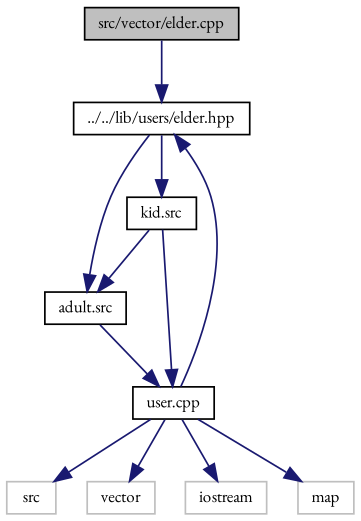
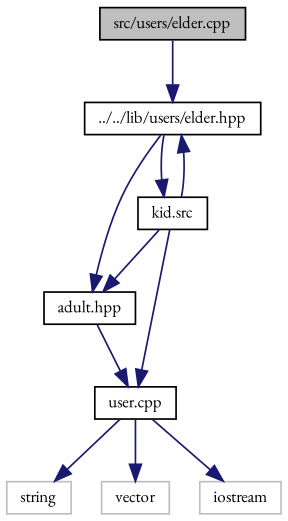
(162, 24) -> (173, 24)
(216, 267) -> (184, 175)
(85, 308) -> (90, 308)
(31, 498) -> (39, 498)
(326, 498) -> none
